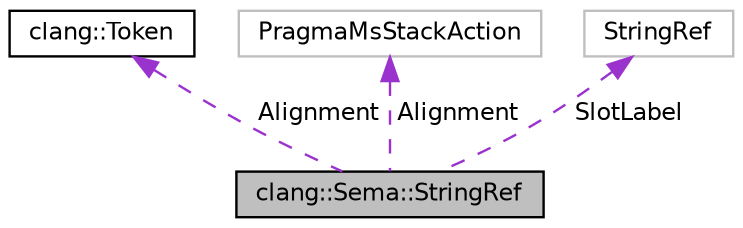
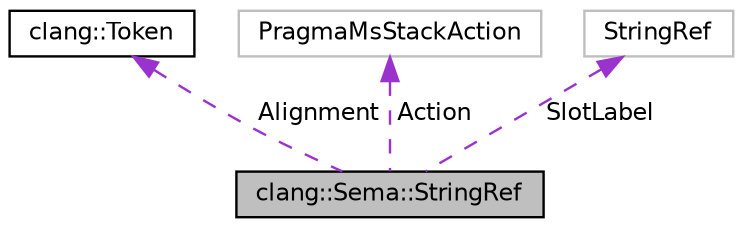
(455, 114) -> (431, 114)
